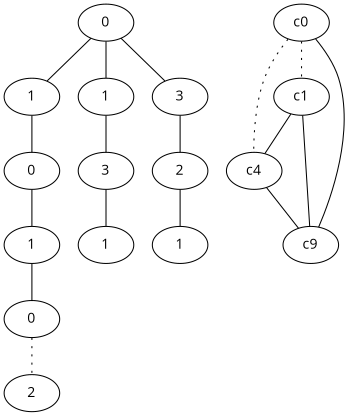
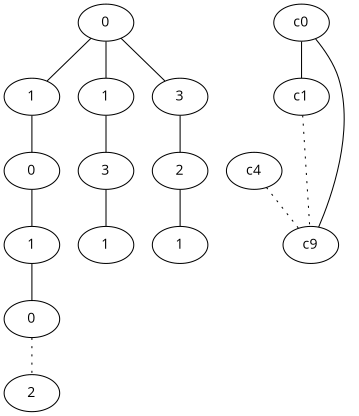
(302, 60) -> (302, 60)
(260, 92) -> none
(278, 134) -> none
(306, 171) -> (306, 171)
(283, 208) -> (283, 208)
